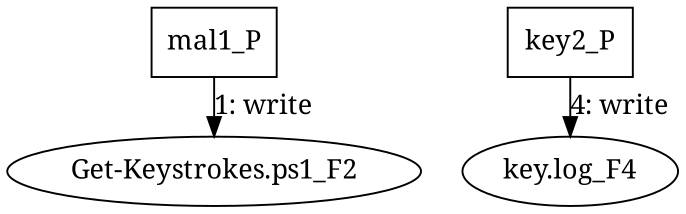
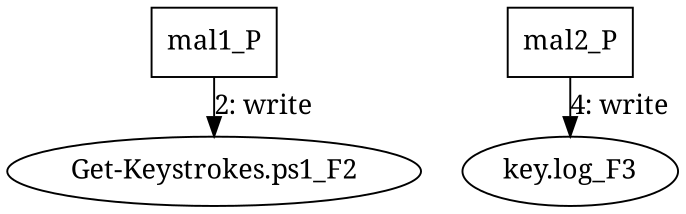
(570, 42) -> (570, 42)
(264, 107) -> (264, 107)
(570, 171) -> (570, 171)
